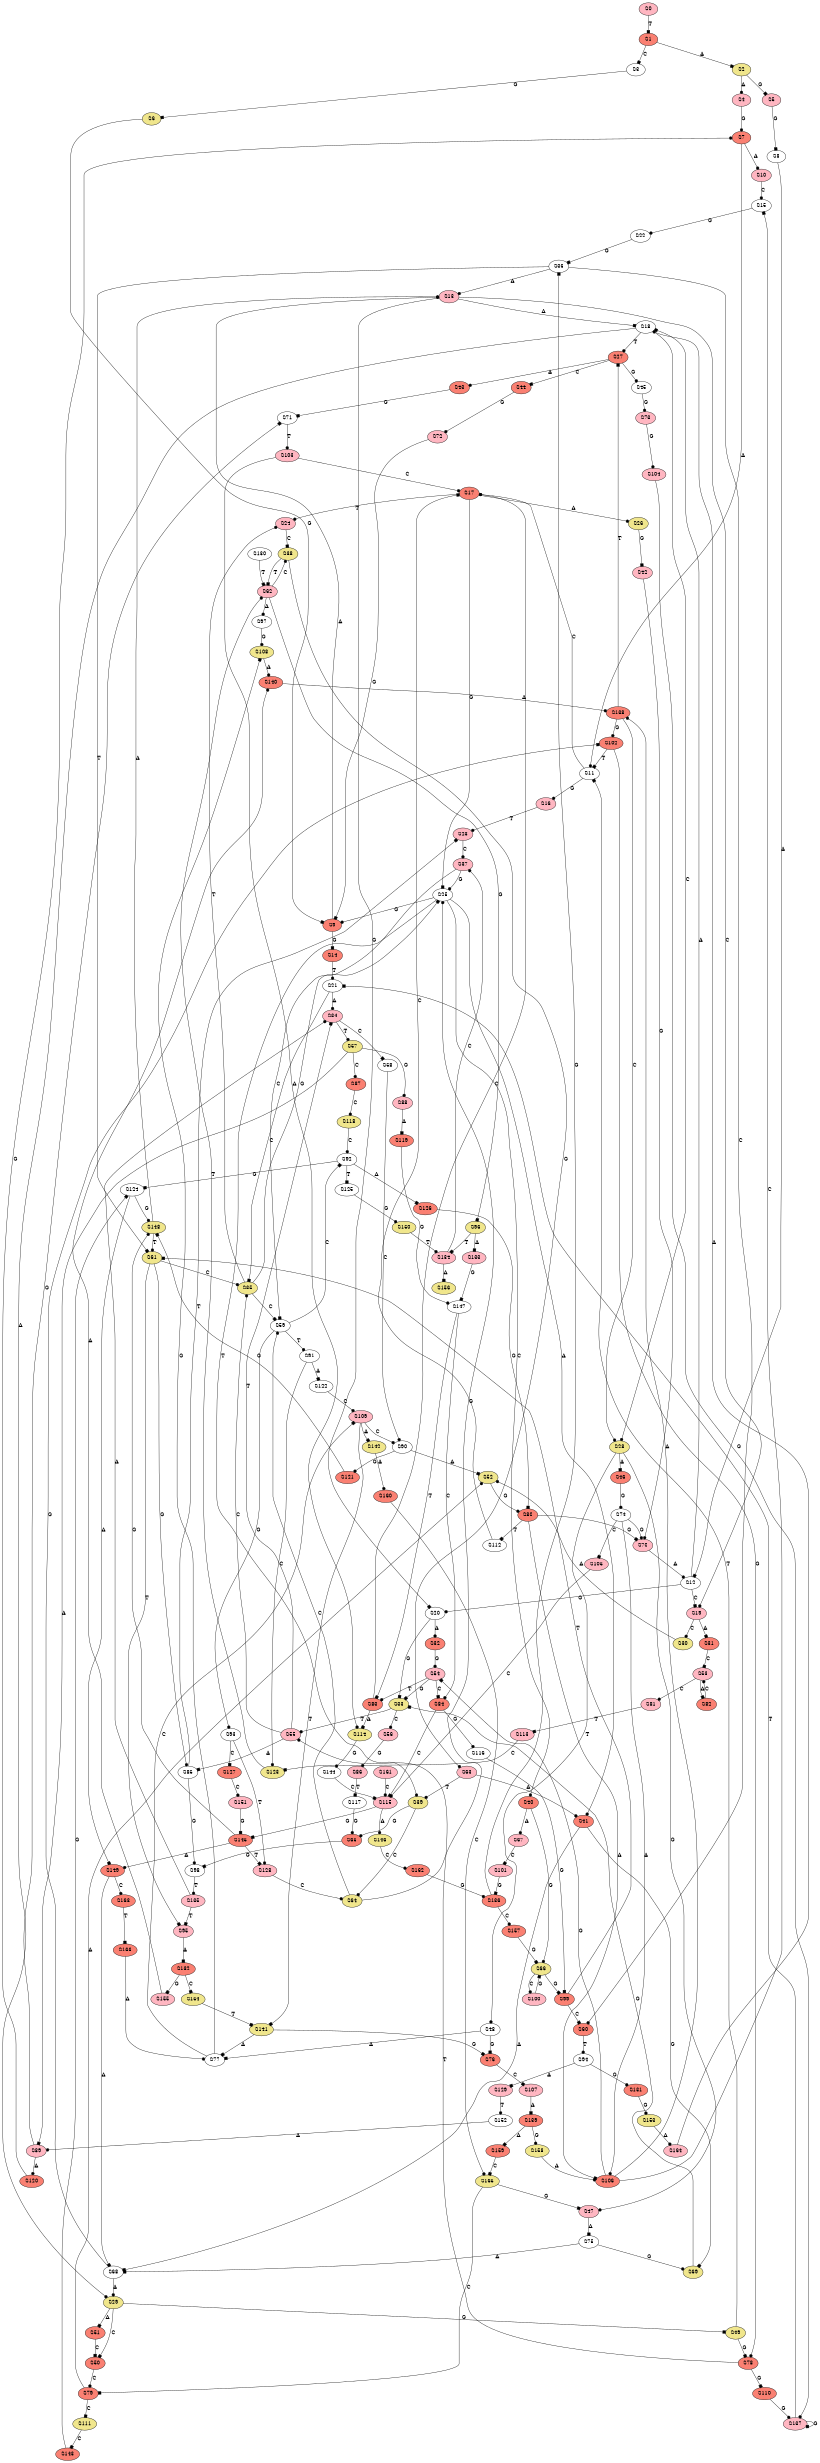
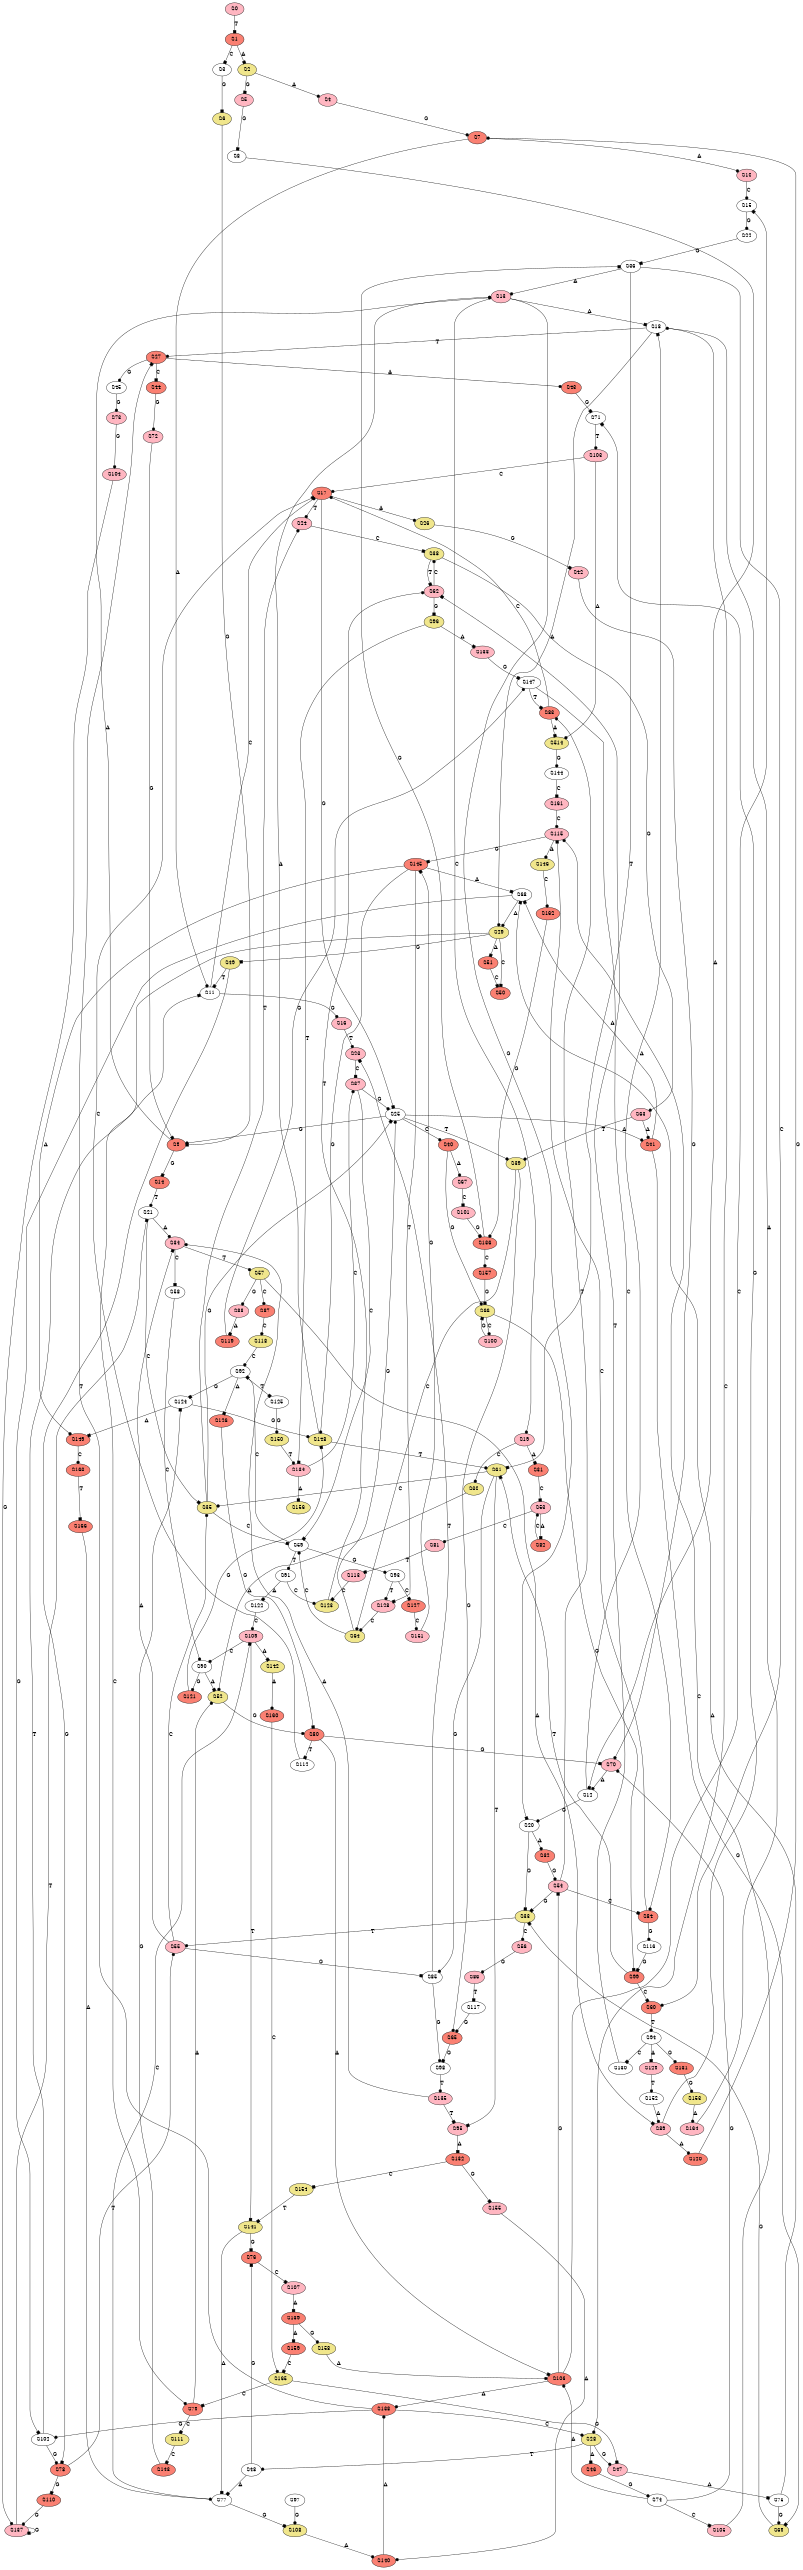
(265, 605) -> none
(611, 743) -> (43, 2440)
(463, 848) -> (356, 1067)
(248, 1386) -> (141, 1606)
(693, 1596) -> none
(360, 1735) -> (557, 743)
(268, 1754) -> (321, 1962)
(352, 1791) -> (557, 787)
none -> (637, 2052)
(102, 2070) -> (468, 879)
(92, 2377) -> (113, 1524)
